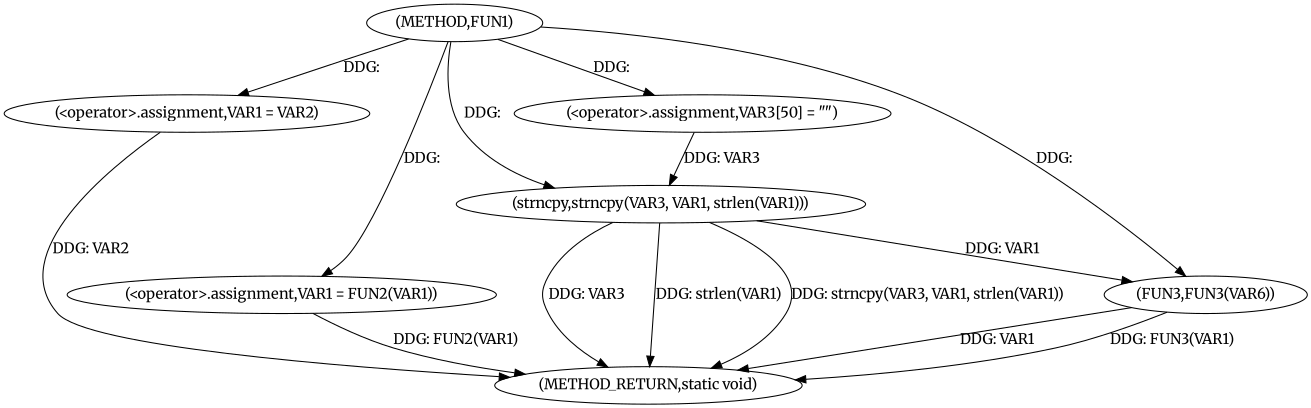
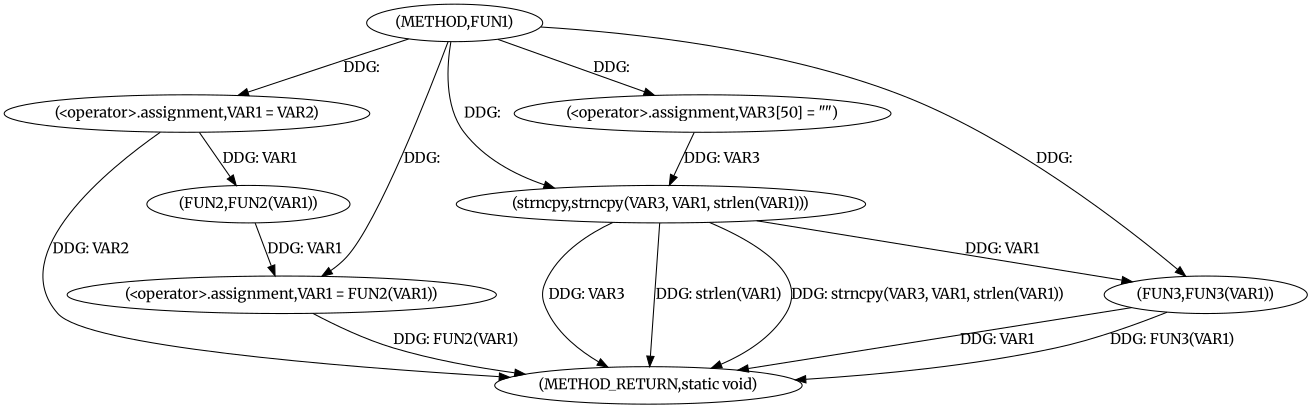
none -> (248, 204)
(1206, 295) -> (1206, 295)
